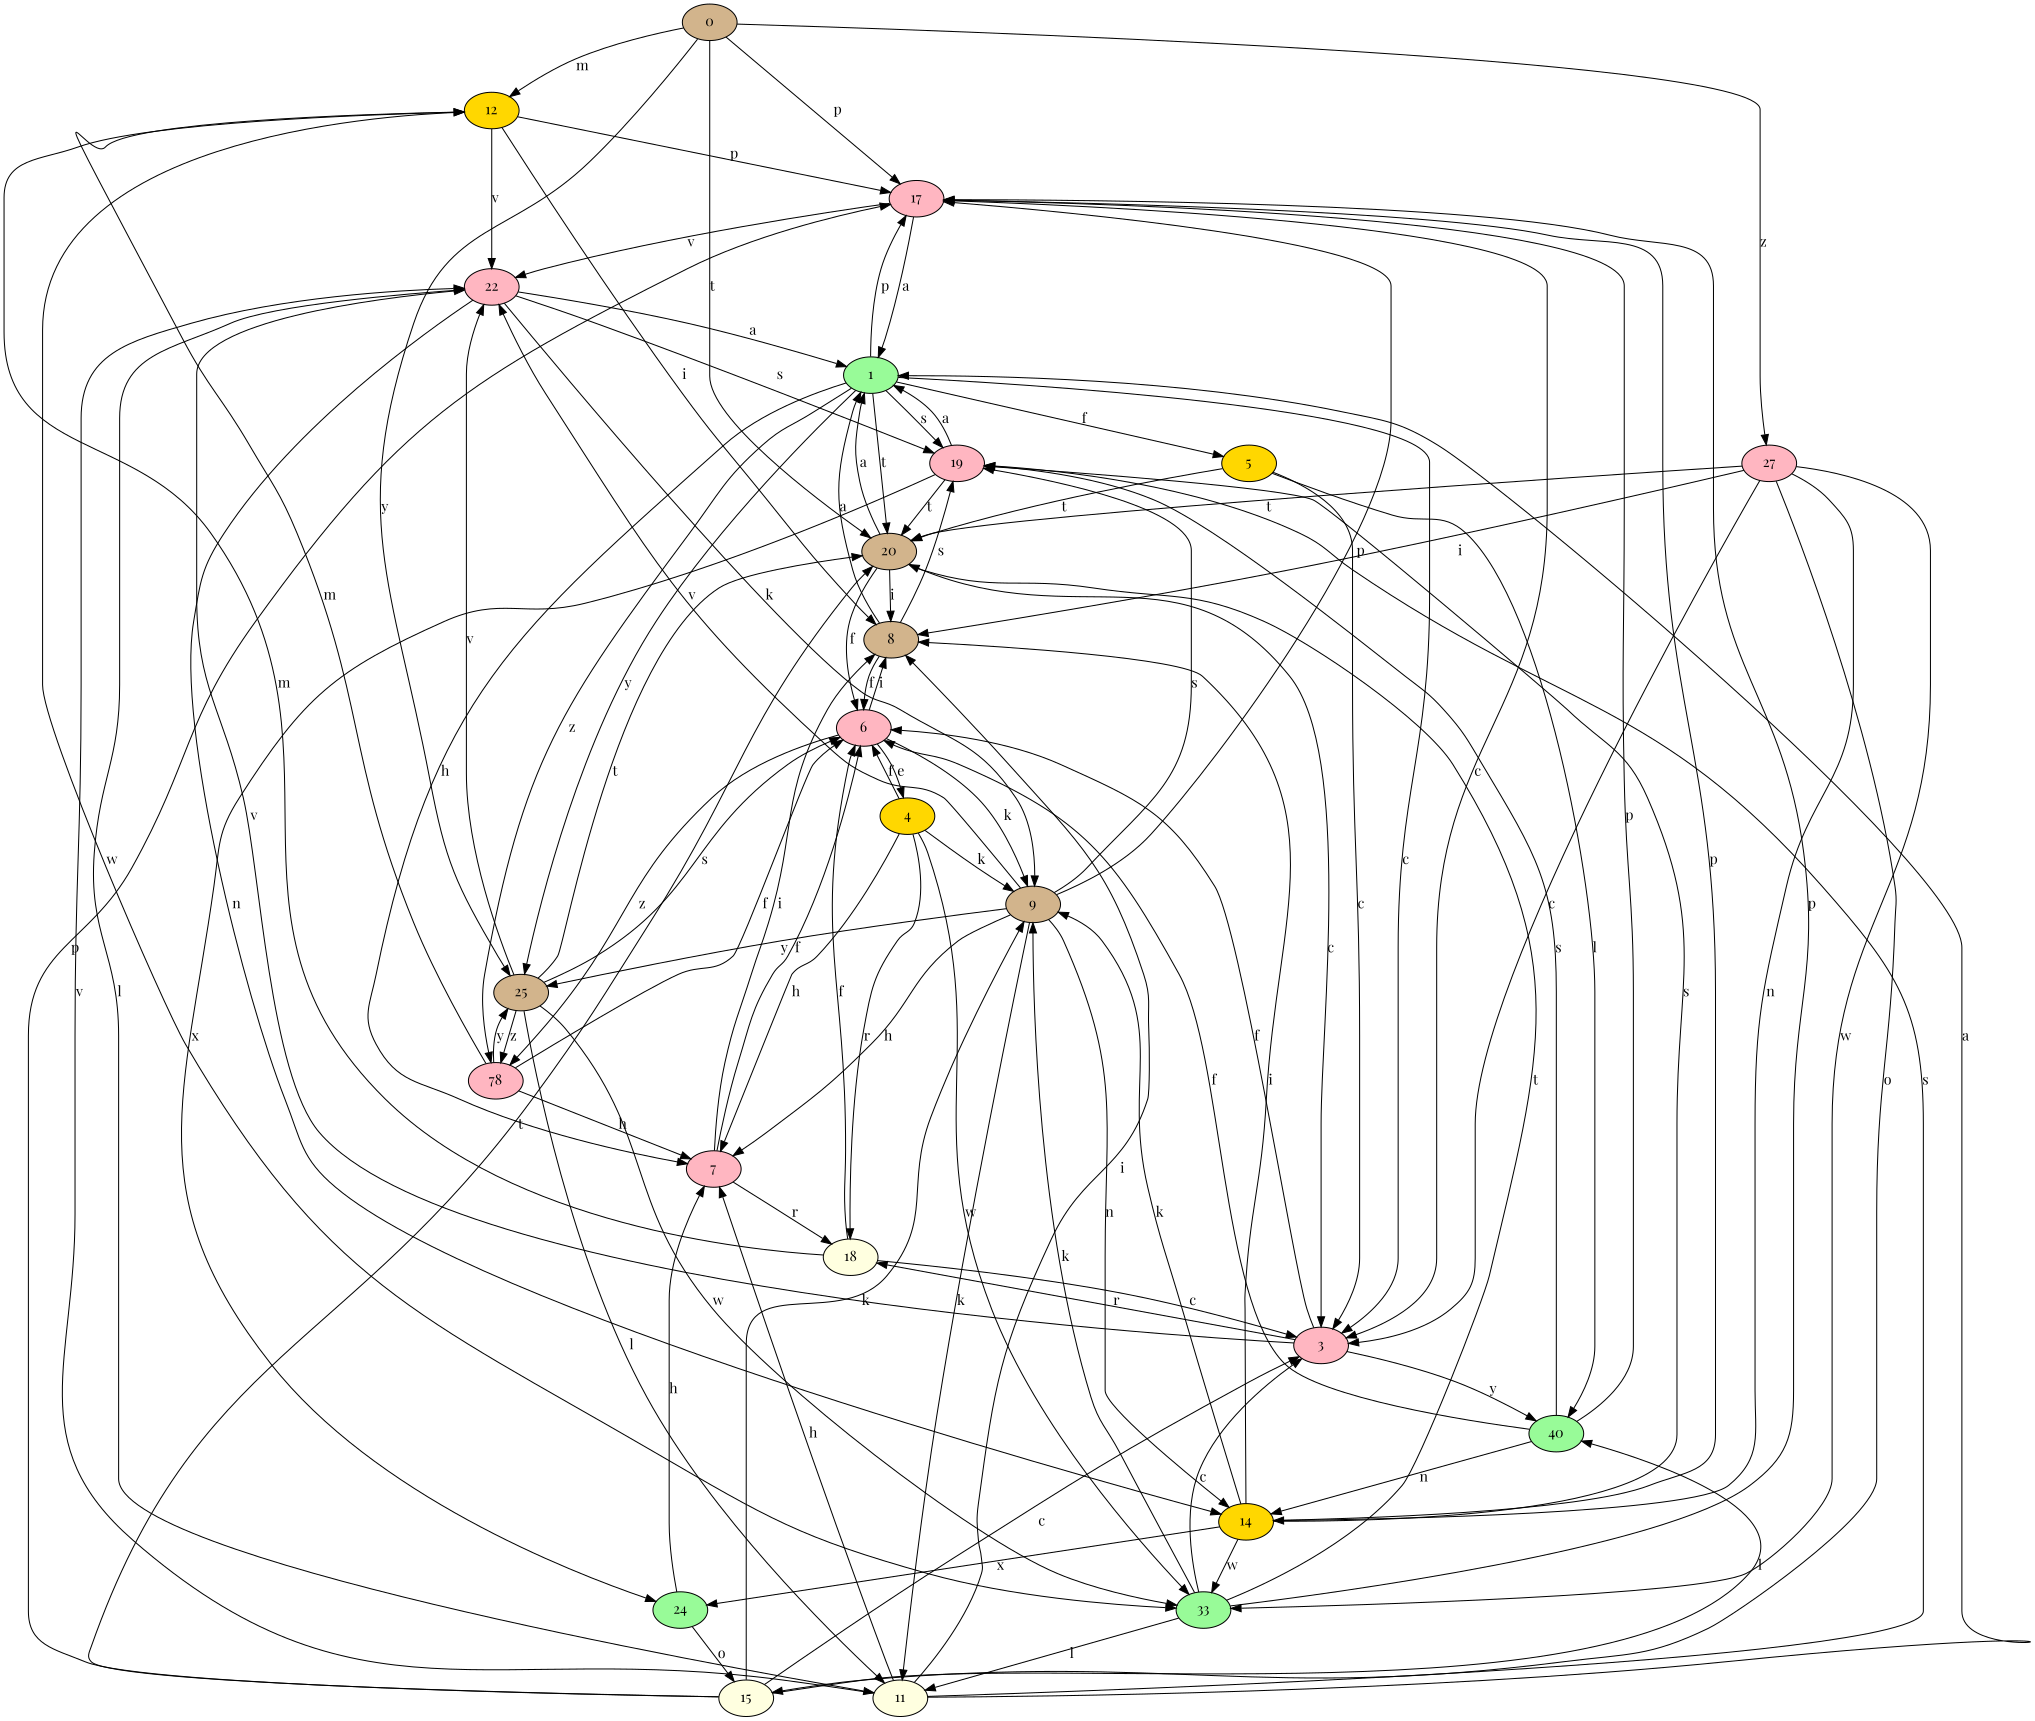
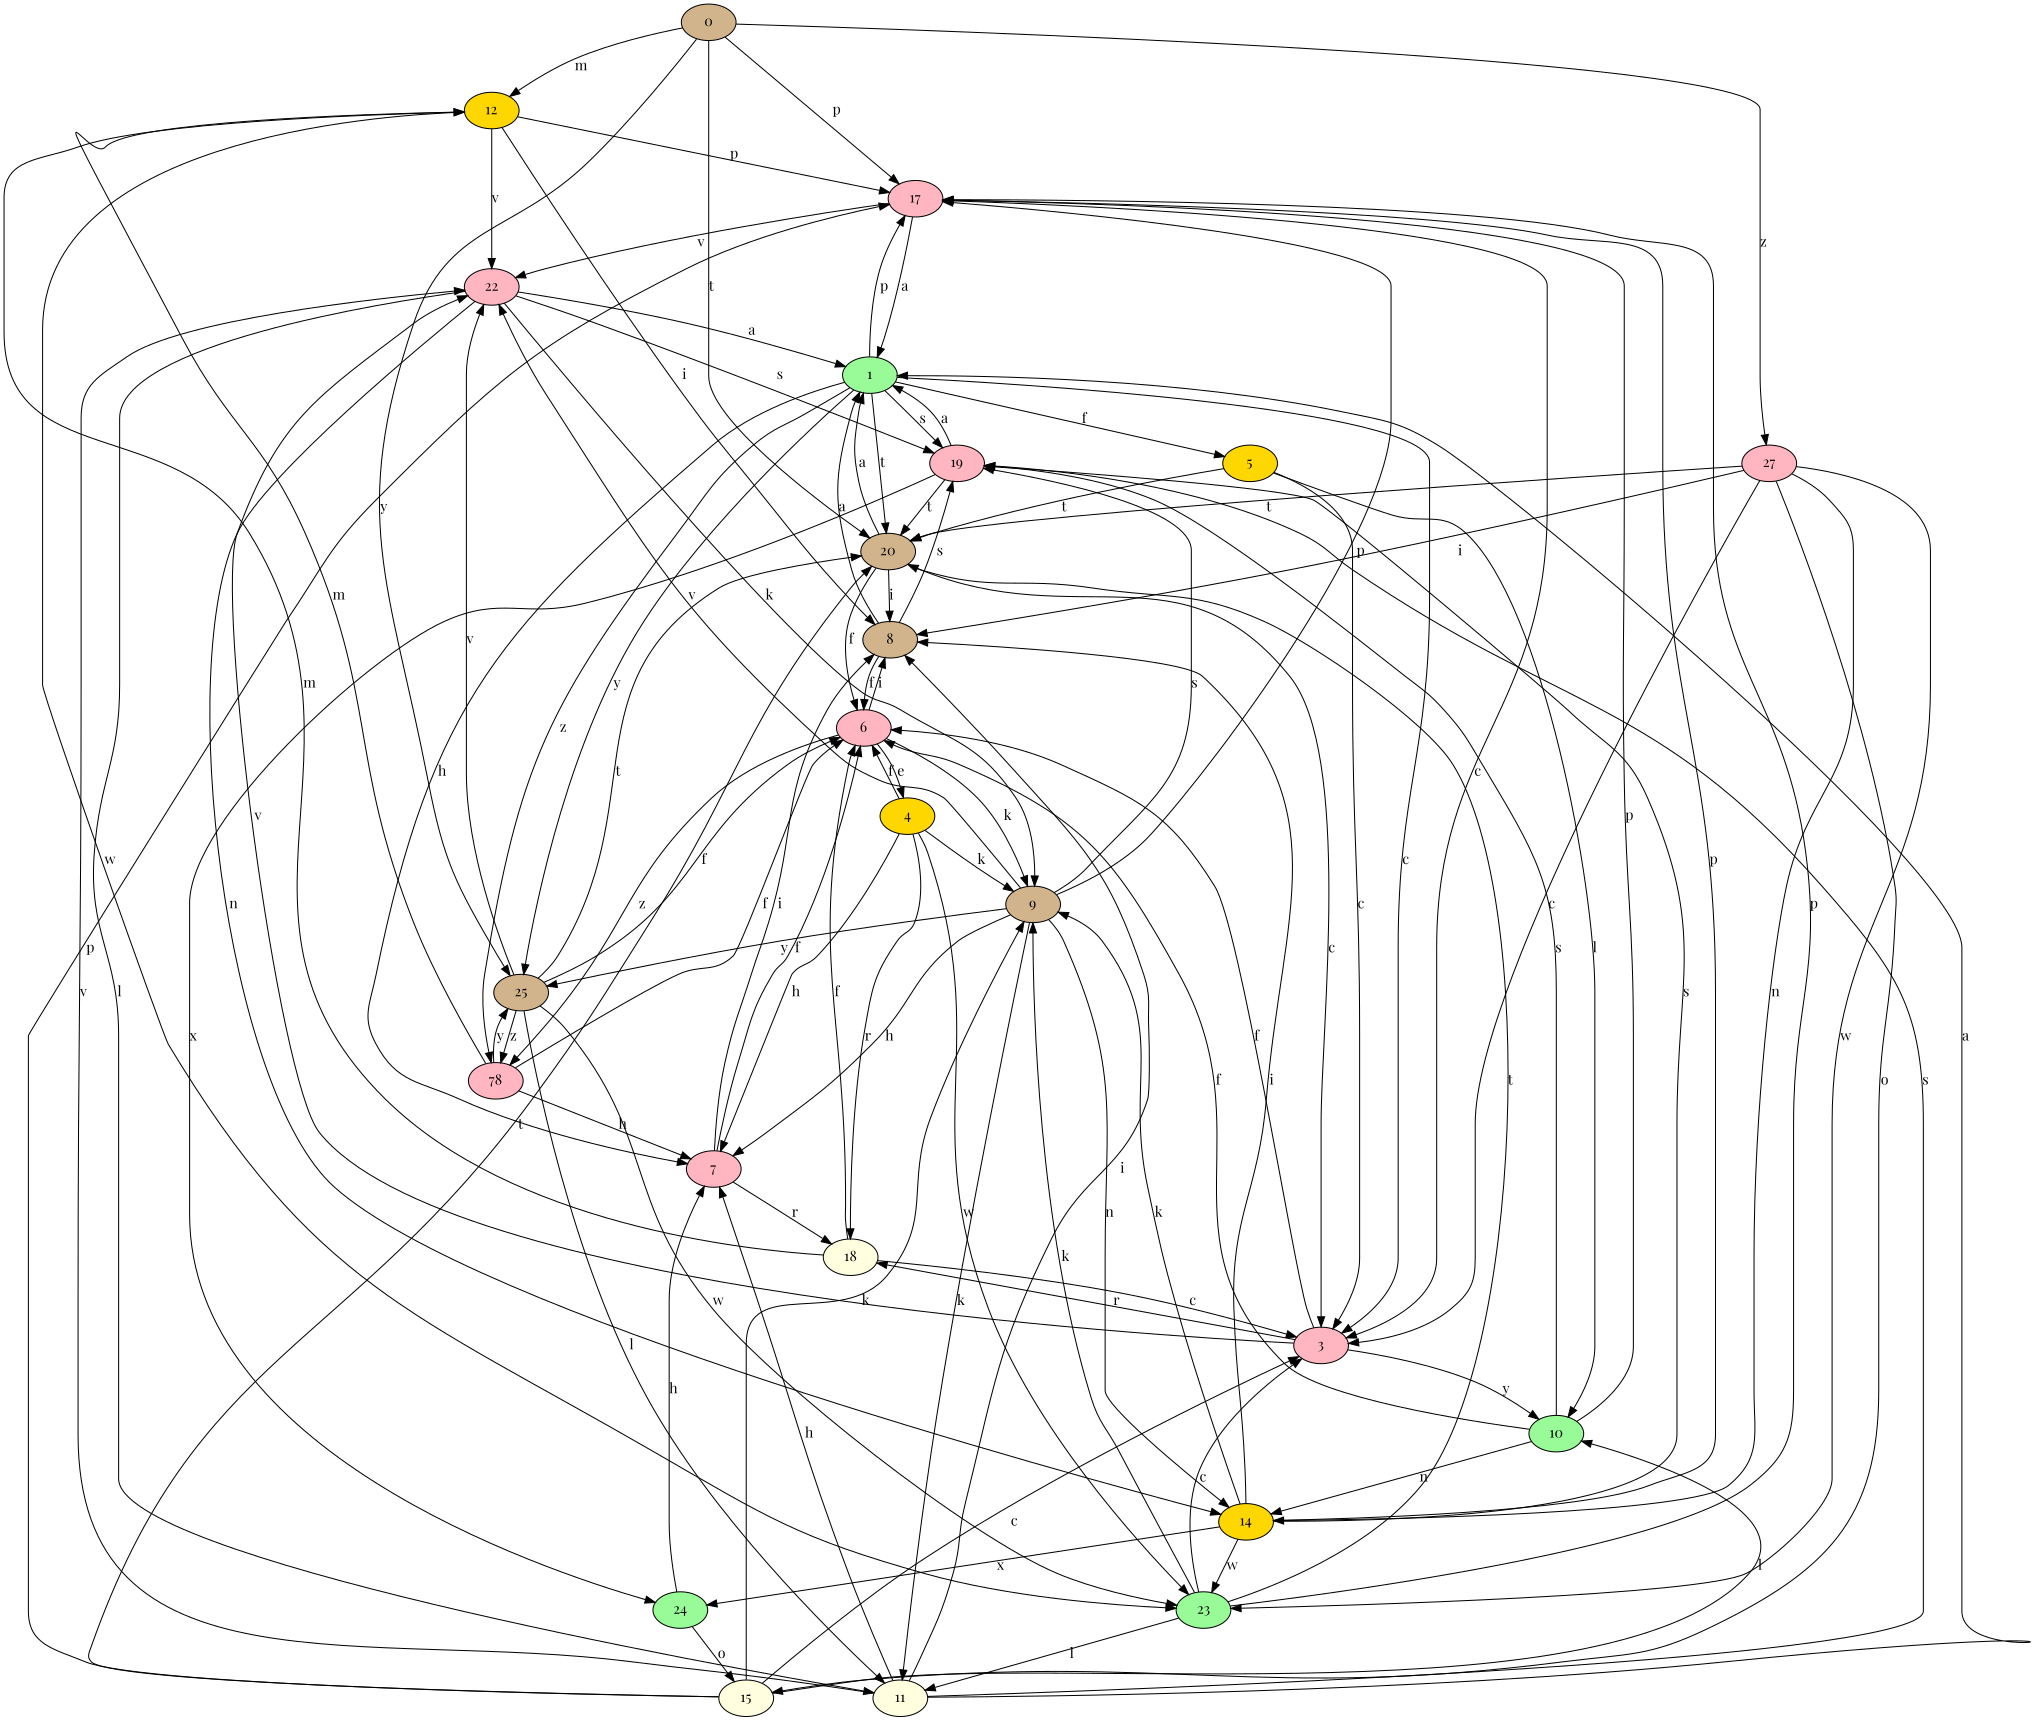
(705, 860) -> (704, 860)
(1556, 1434) -> (1556, 1434)
(1203, 1610) -> (1203, 1610)
